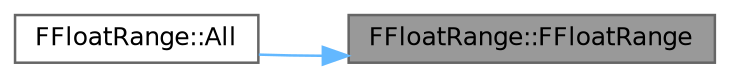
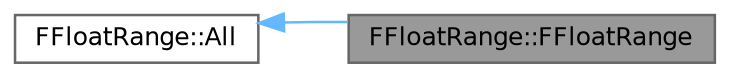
(291, 55) -> (316, 22)
